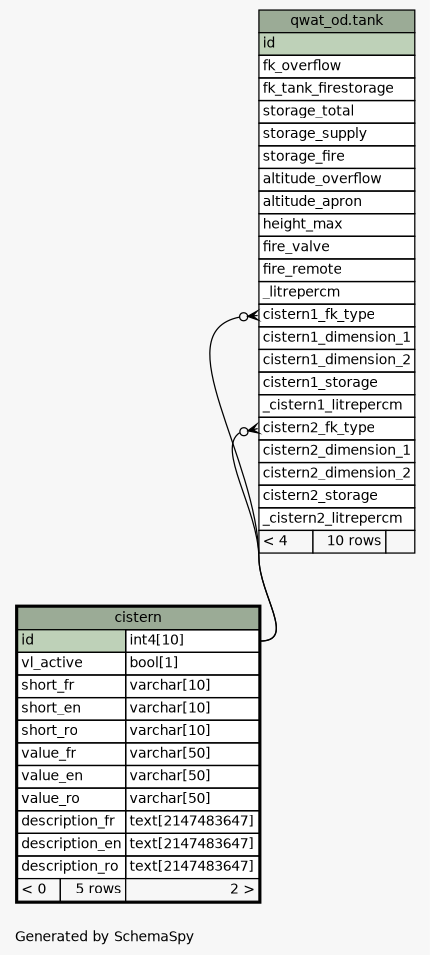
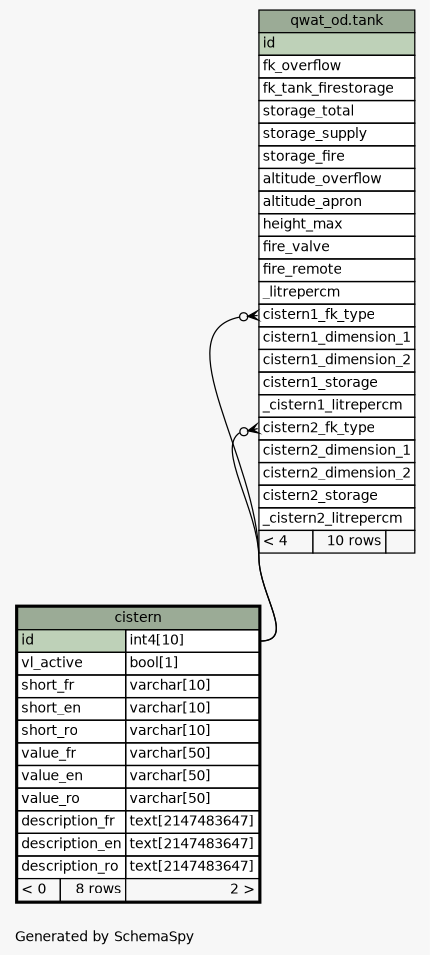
(99, 889) -> (99, 889)
